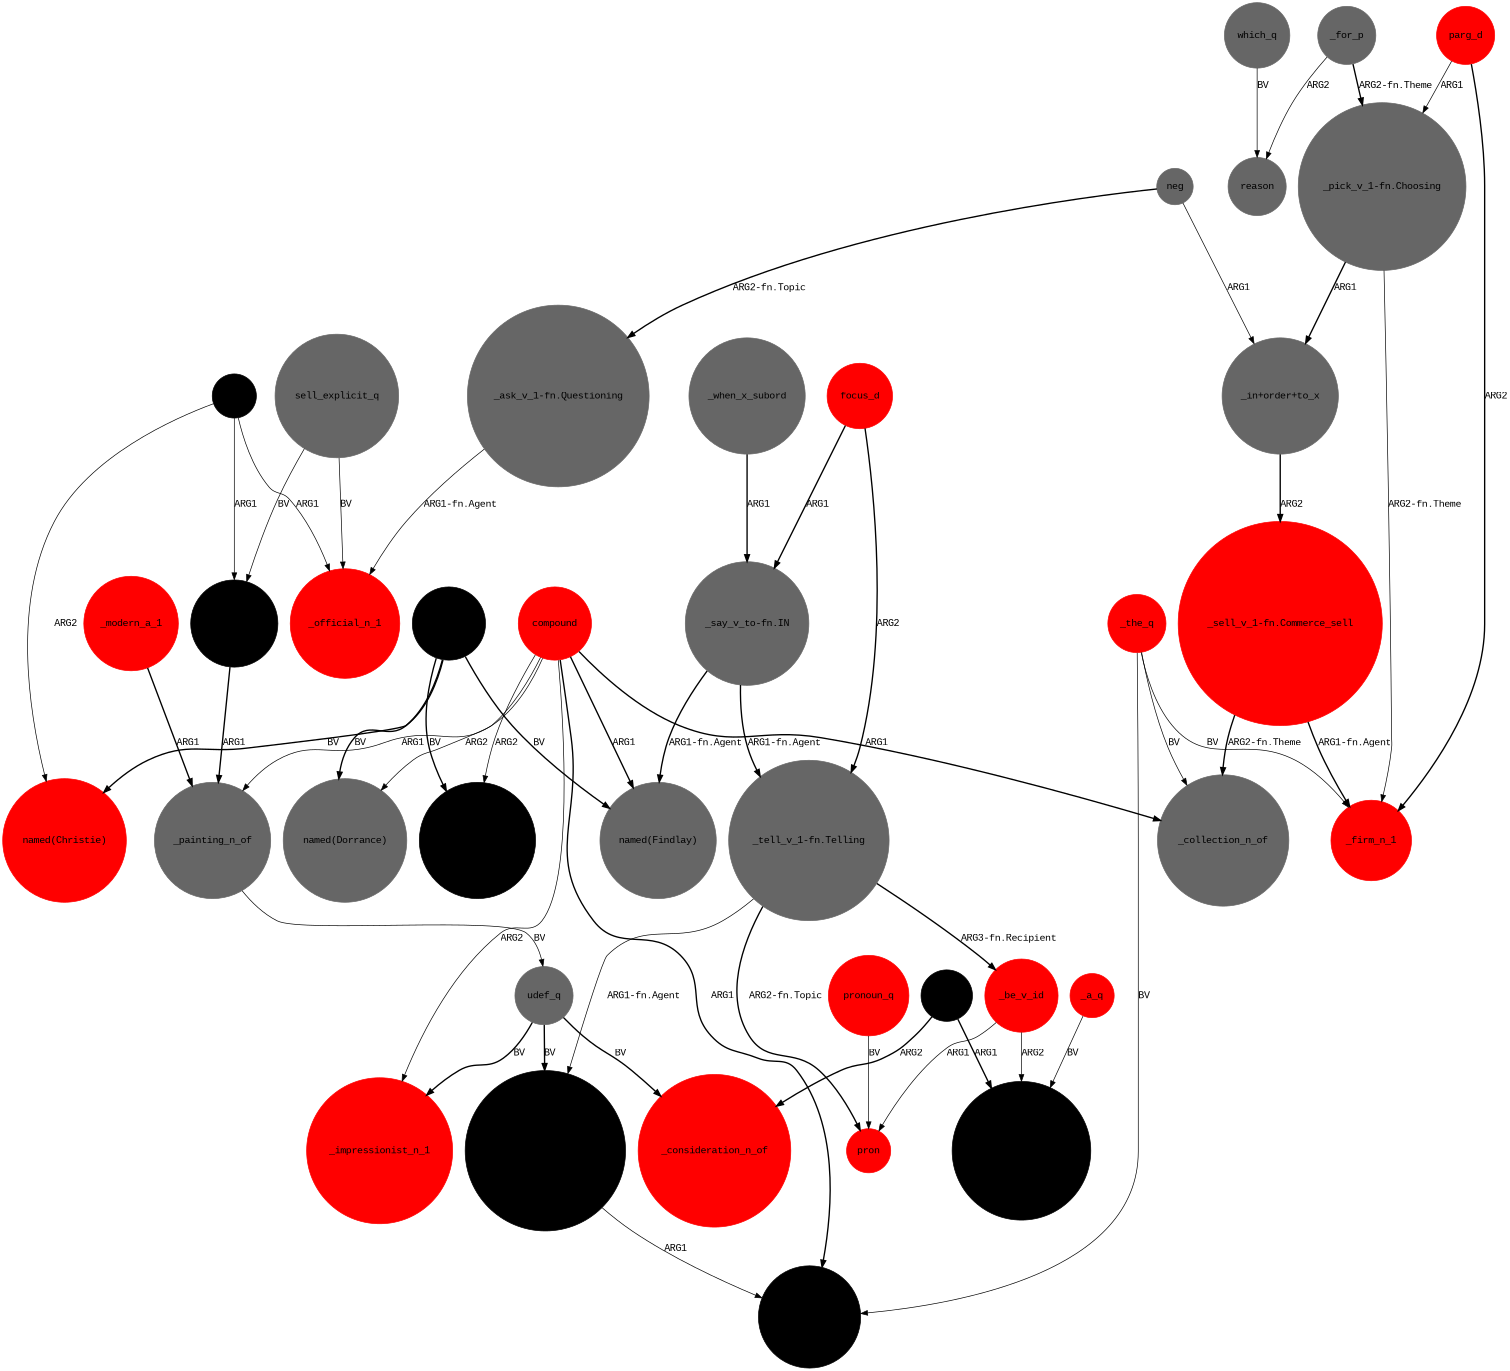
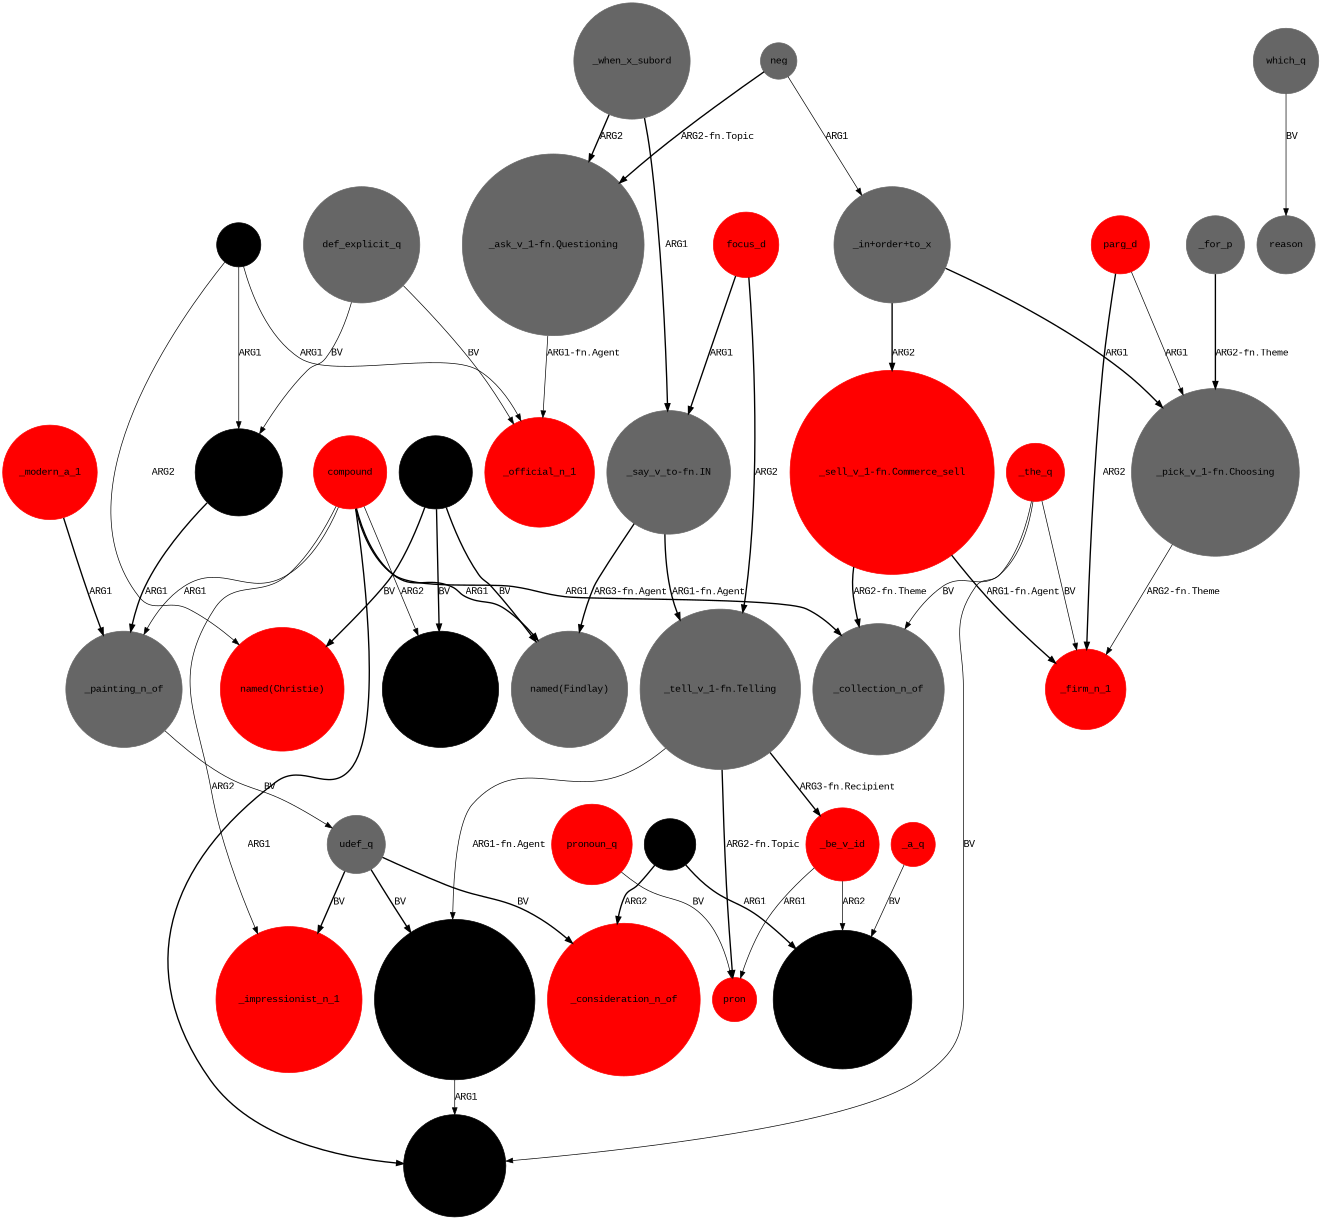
(1293, 102) -> none
none -> (600, 135)
(1327, 300) -> (1057, 326)
(337, 396) -> (362, 245)
(706, 743) -> (631, 592)
(345, 841) -> none
